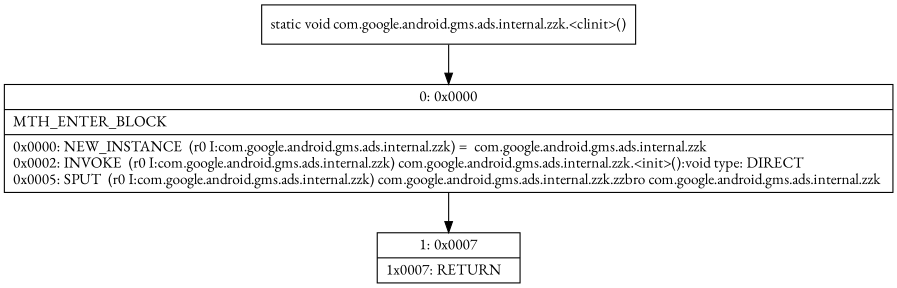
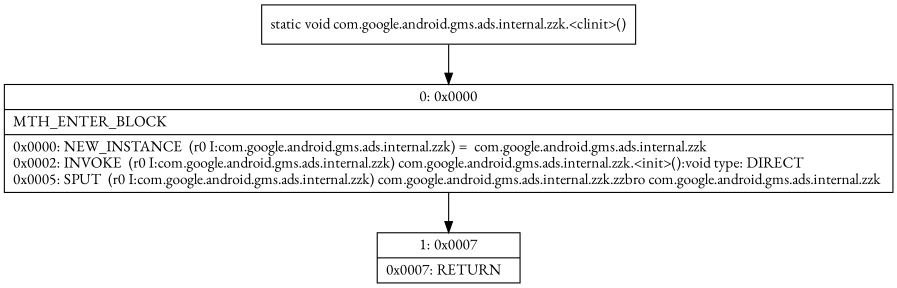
(449, 270) -> (449, 270)
